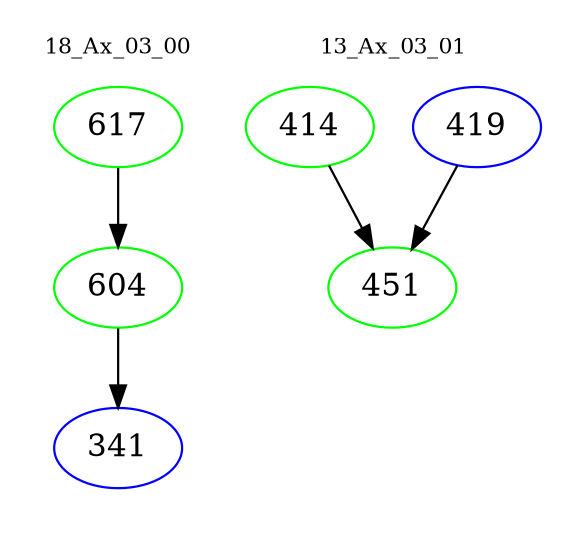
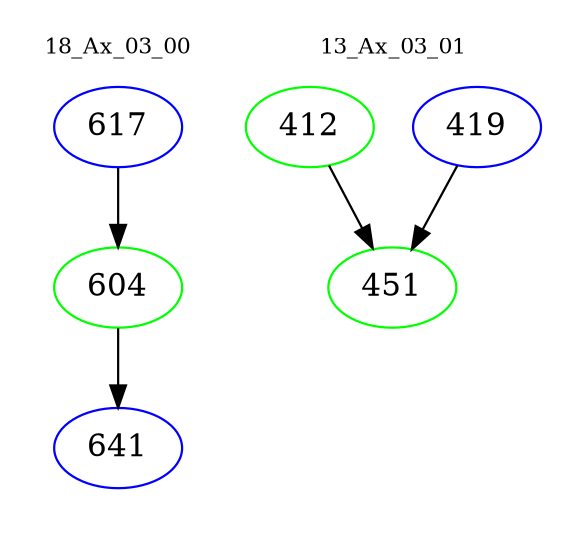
(118, 127) -> (118, 127)
(310, 127) -> (310, 127)
(118, 448) -> (118, 448)
